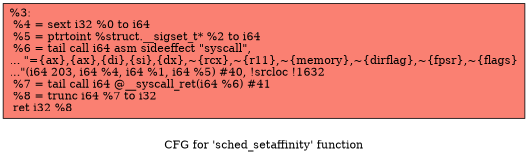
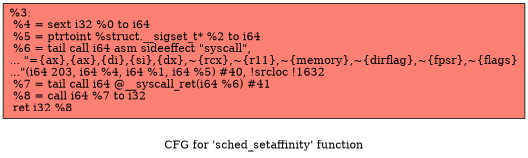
(84, 96) -> (78, 96)
